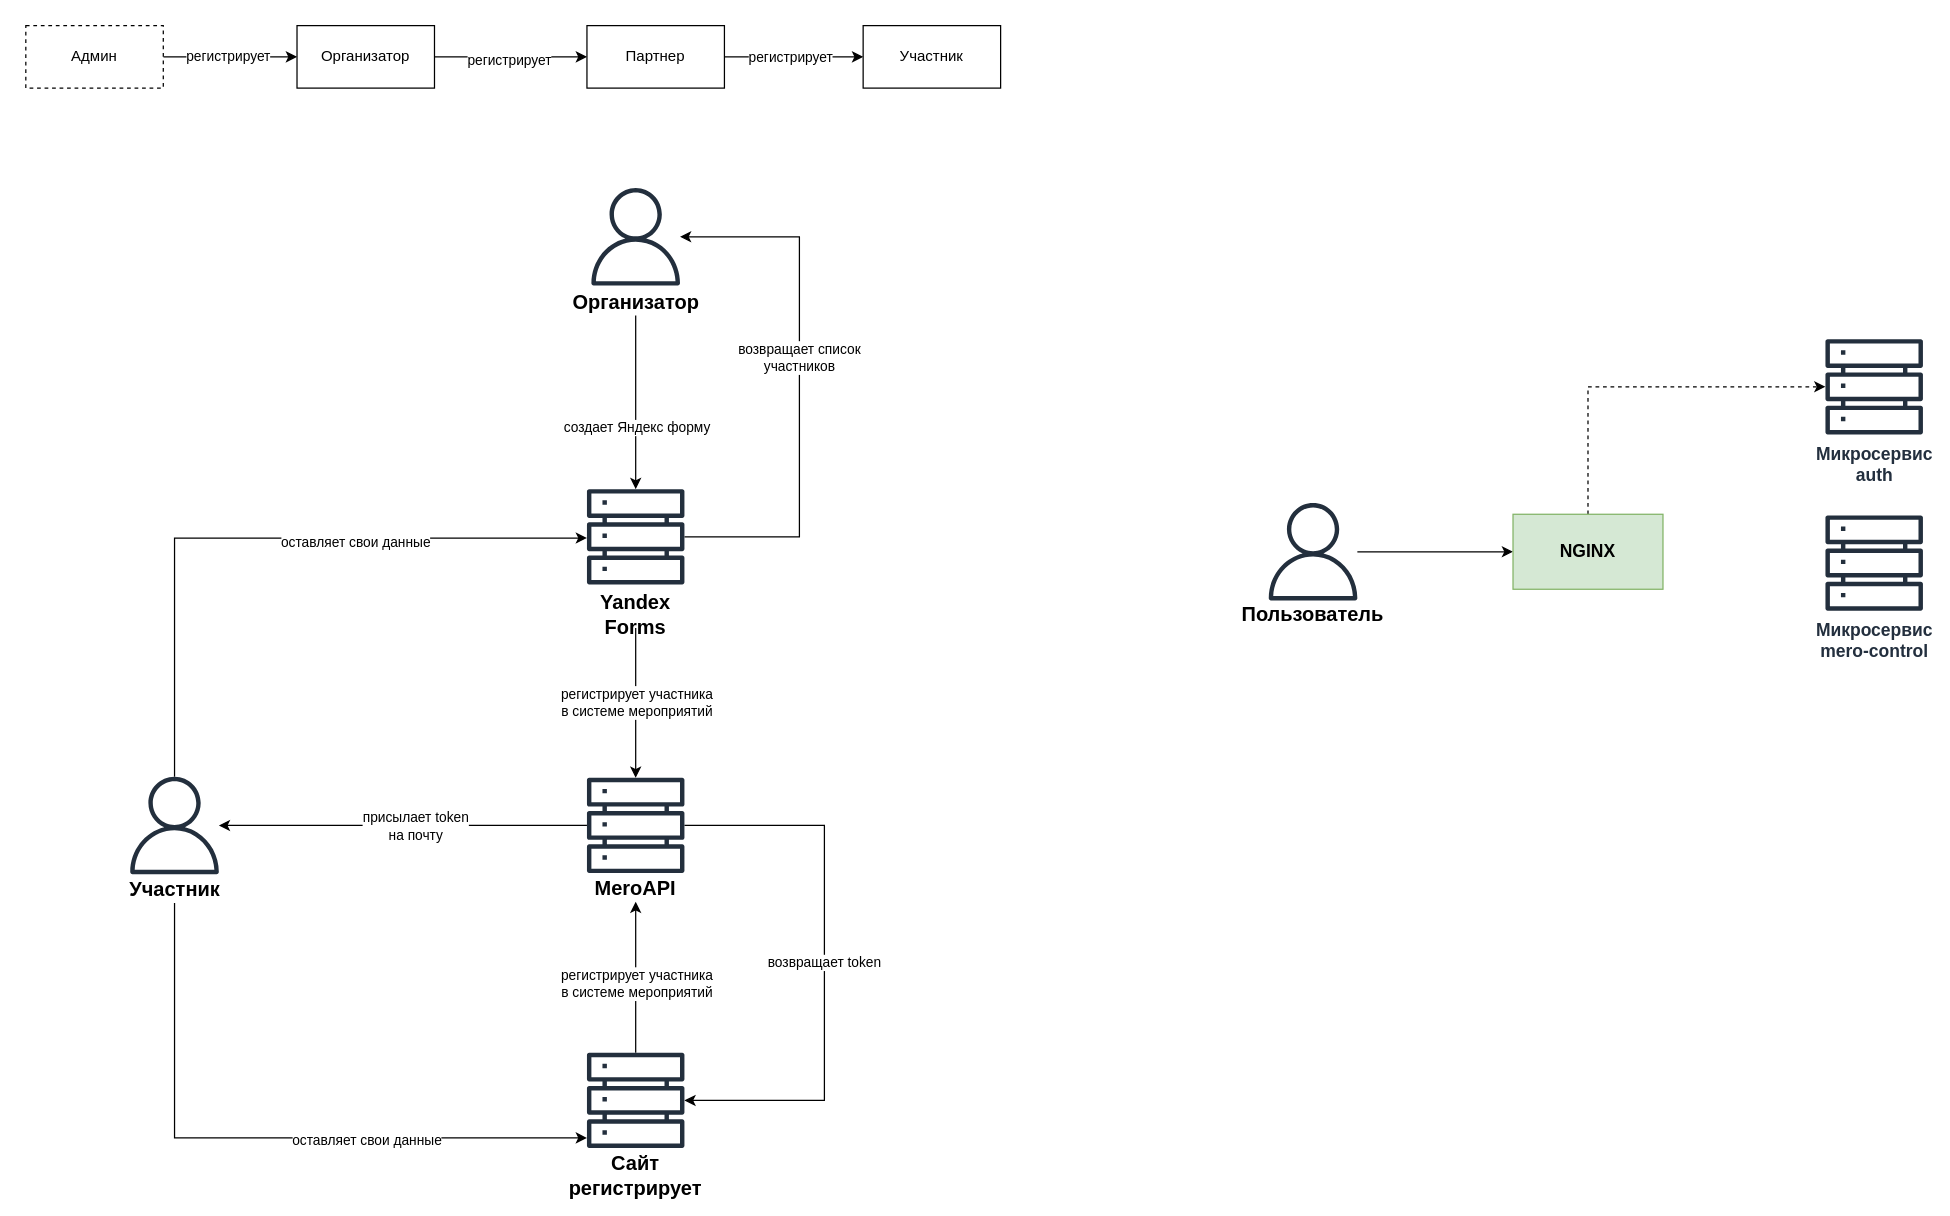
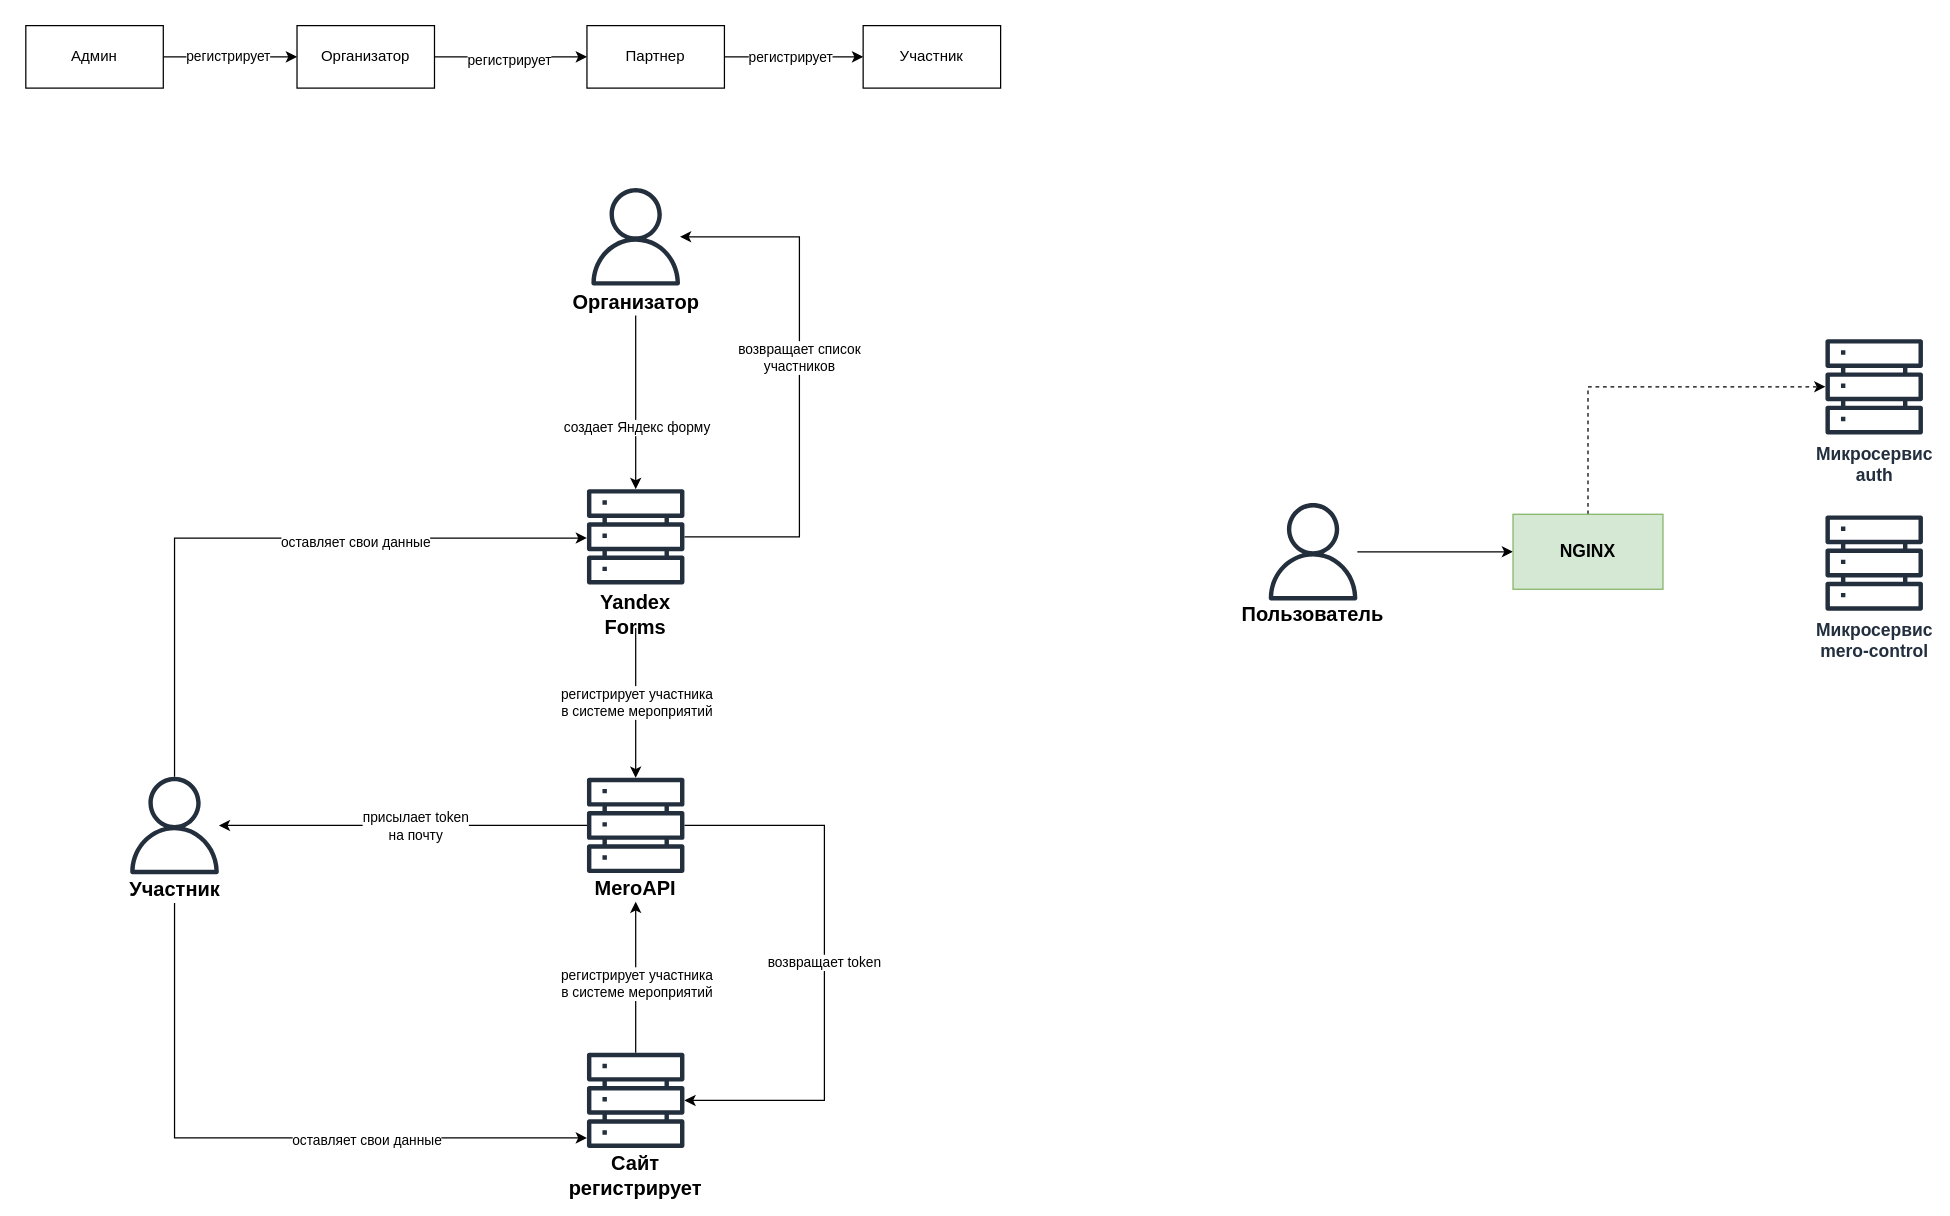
(94, 57) -> (94, 57)
